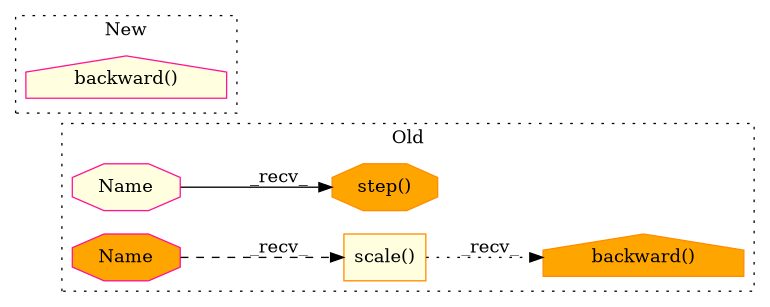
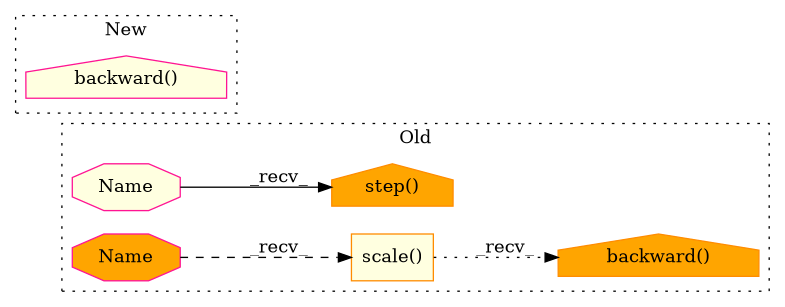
(385, 187) -> (392, 187)
